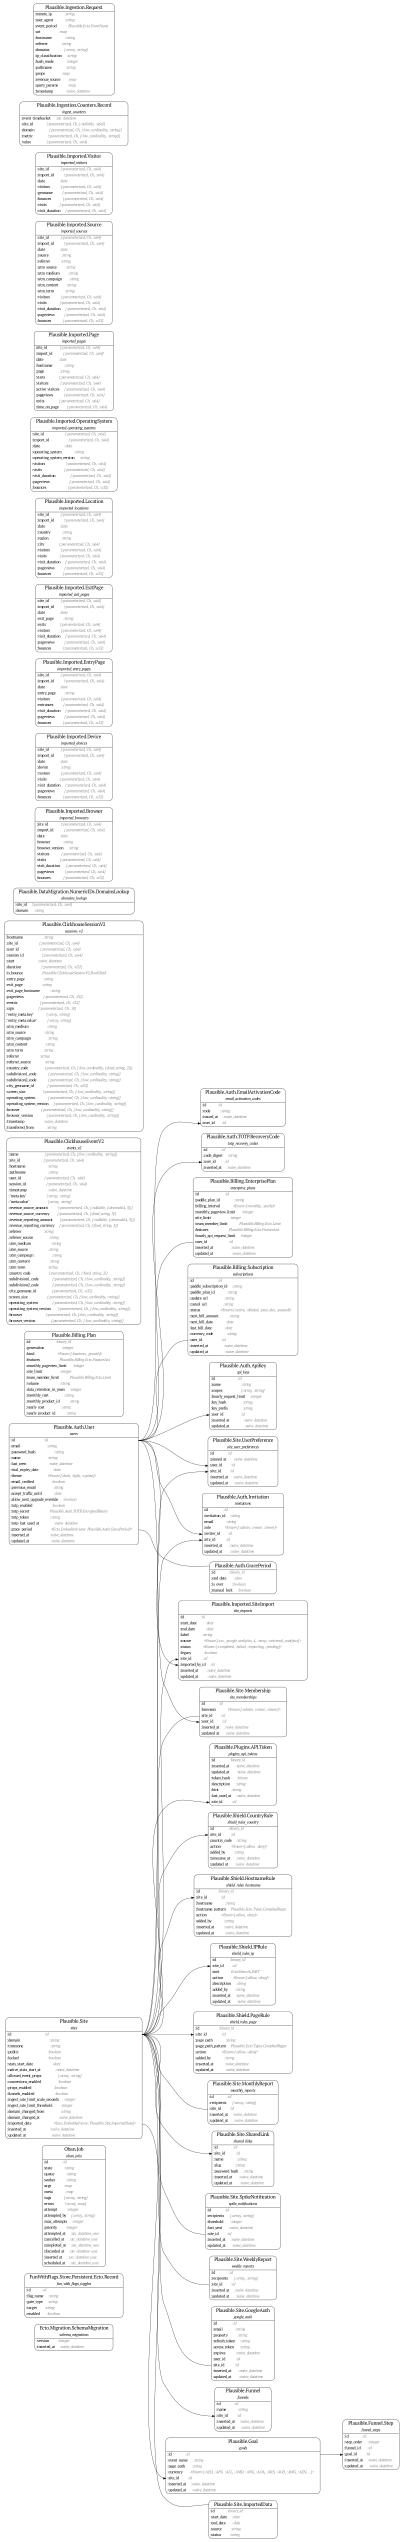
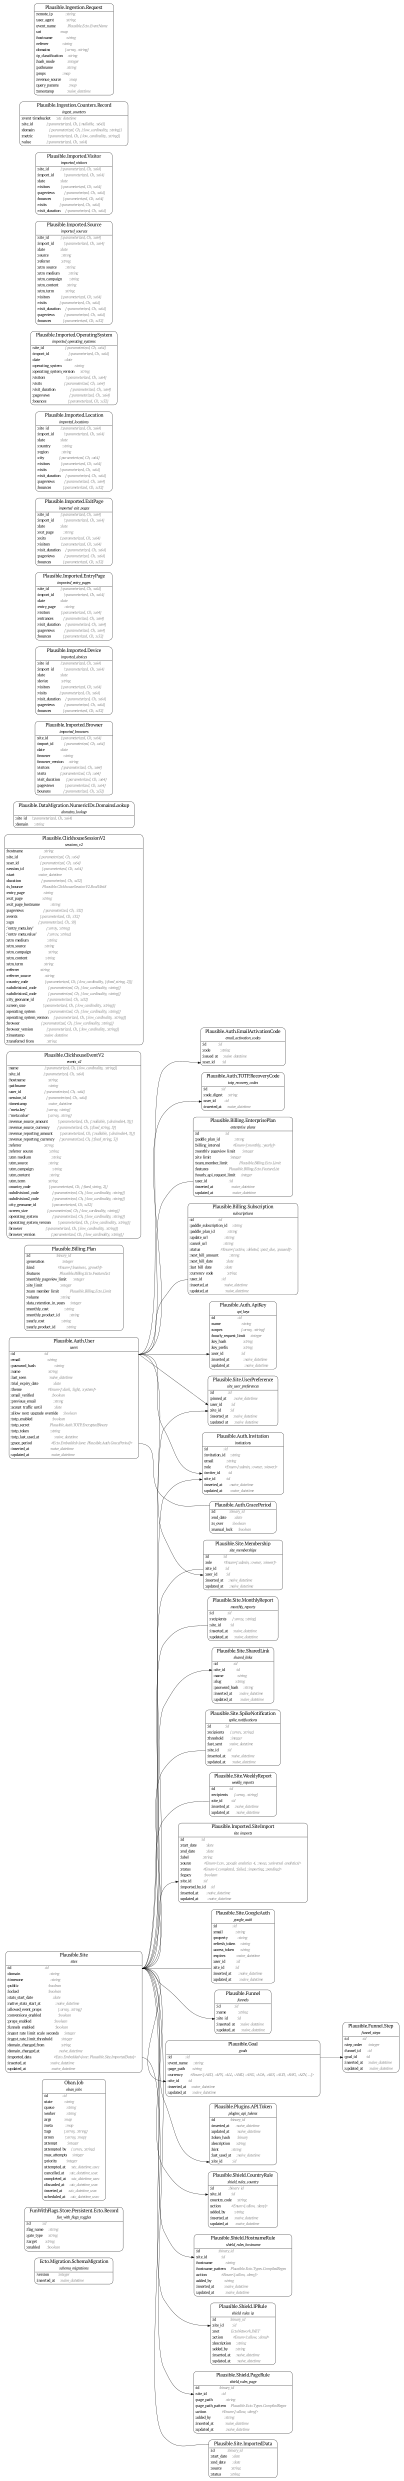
(51, 26) -> (51, 26)
(50, 193) -> (51, 193)
(74, 371) -> none
(160, 1504) -> none
(214, 1710) -> (214, 1563)
(223, 1858) -> (222, 2218)
